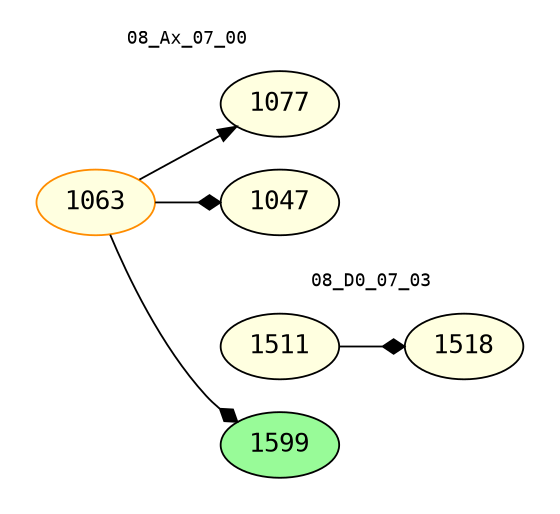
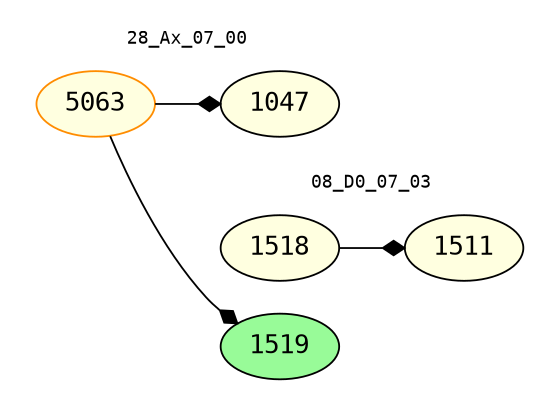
(188, 39) -> (188, 39)
(280, 104) -> none
(96, 202) -> (96, 104)
(361, 346) -> (361, 248)
(280, 445) -> (280, 346)
